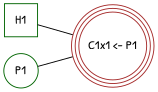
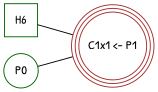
(21, 20) -> (21, 20)
(21, 71) -> (21, 71)
